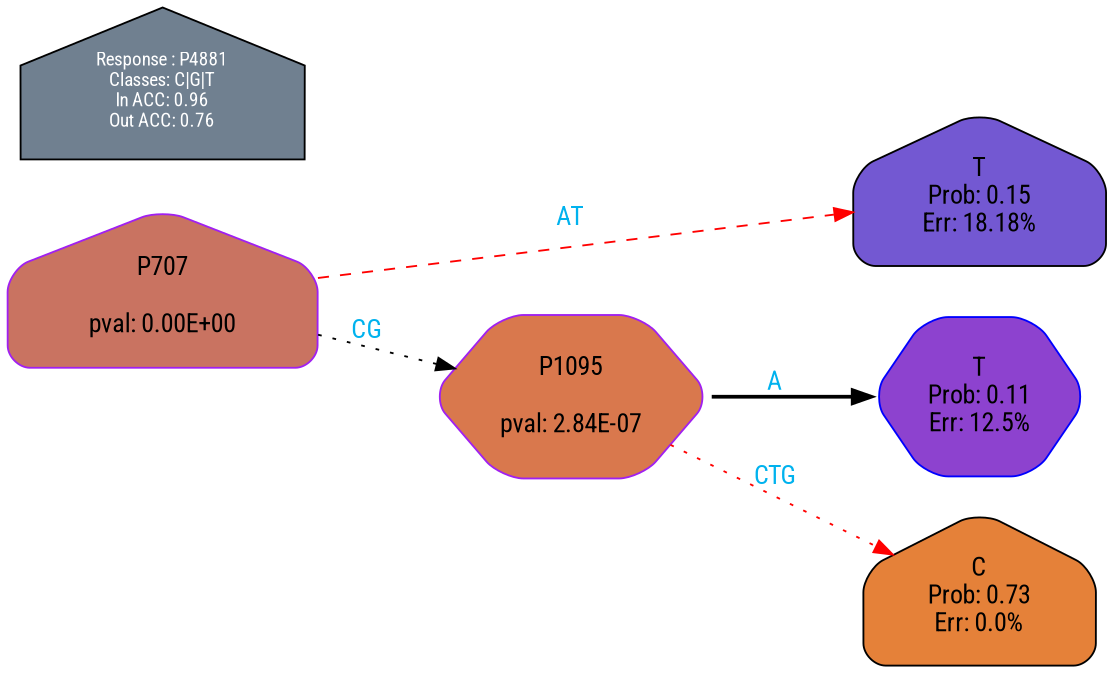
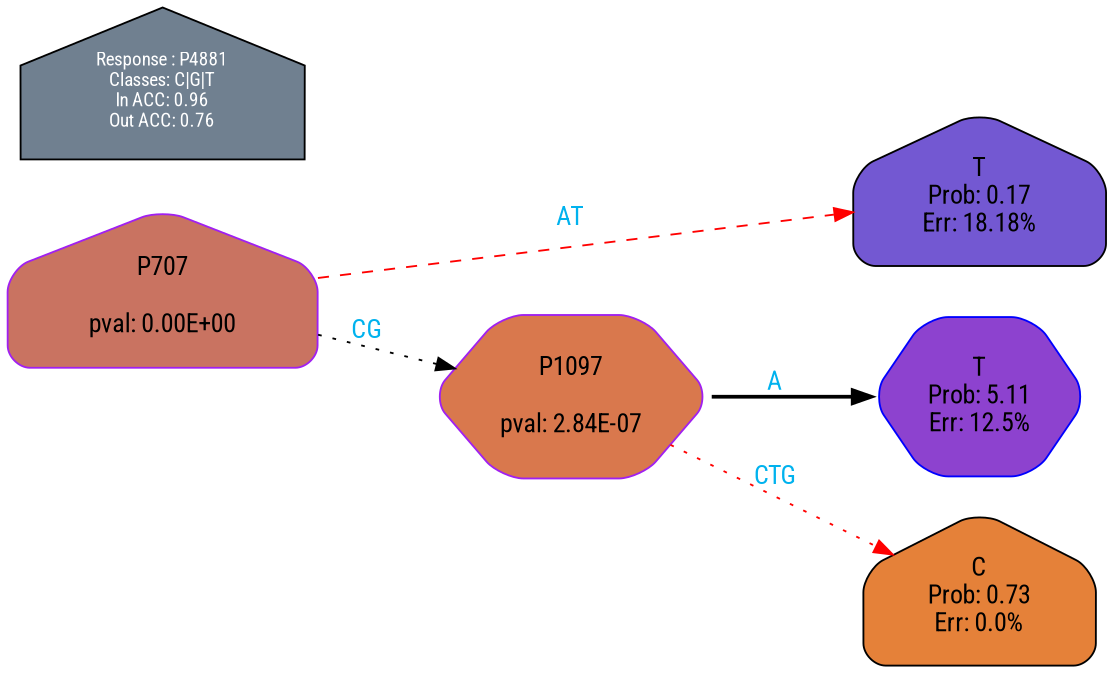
(980, 197) -> (980, 197)
(571, 397) -> (571, 397)
(980, 397) -> (980, 397)
